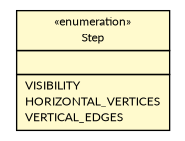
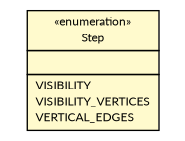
(93, 102) -> (93, 102)
